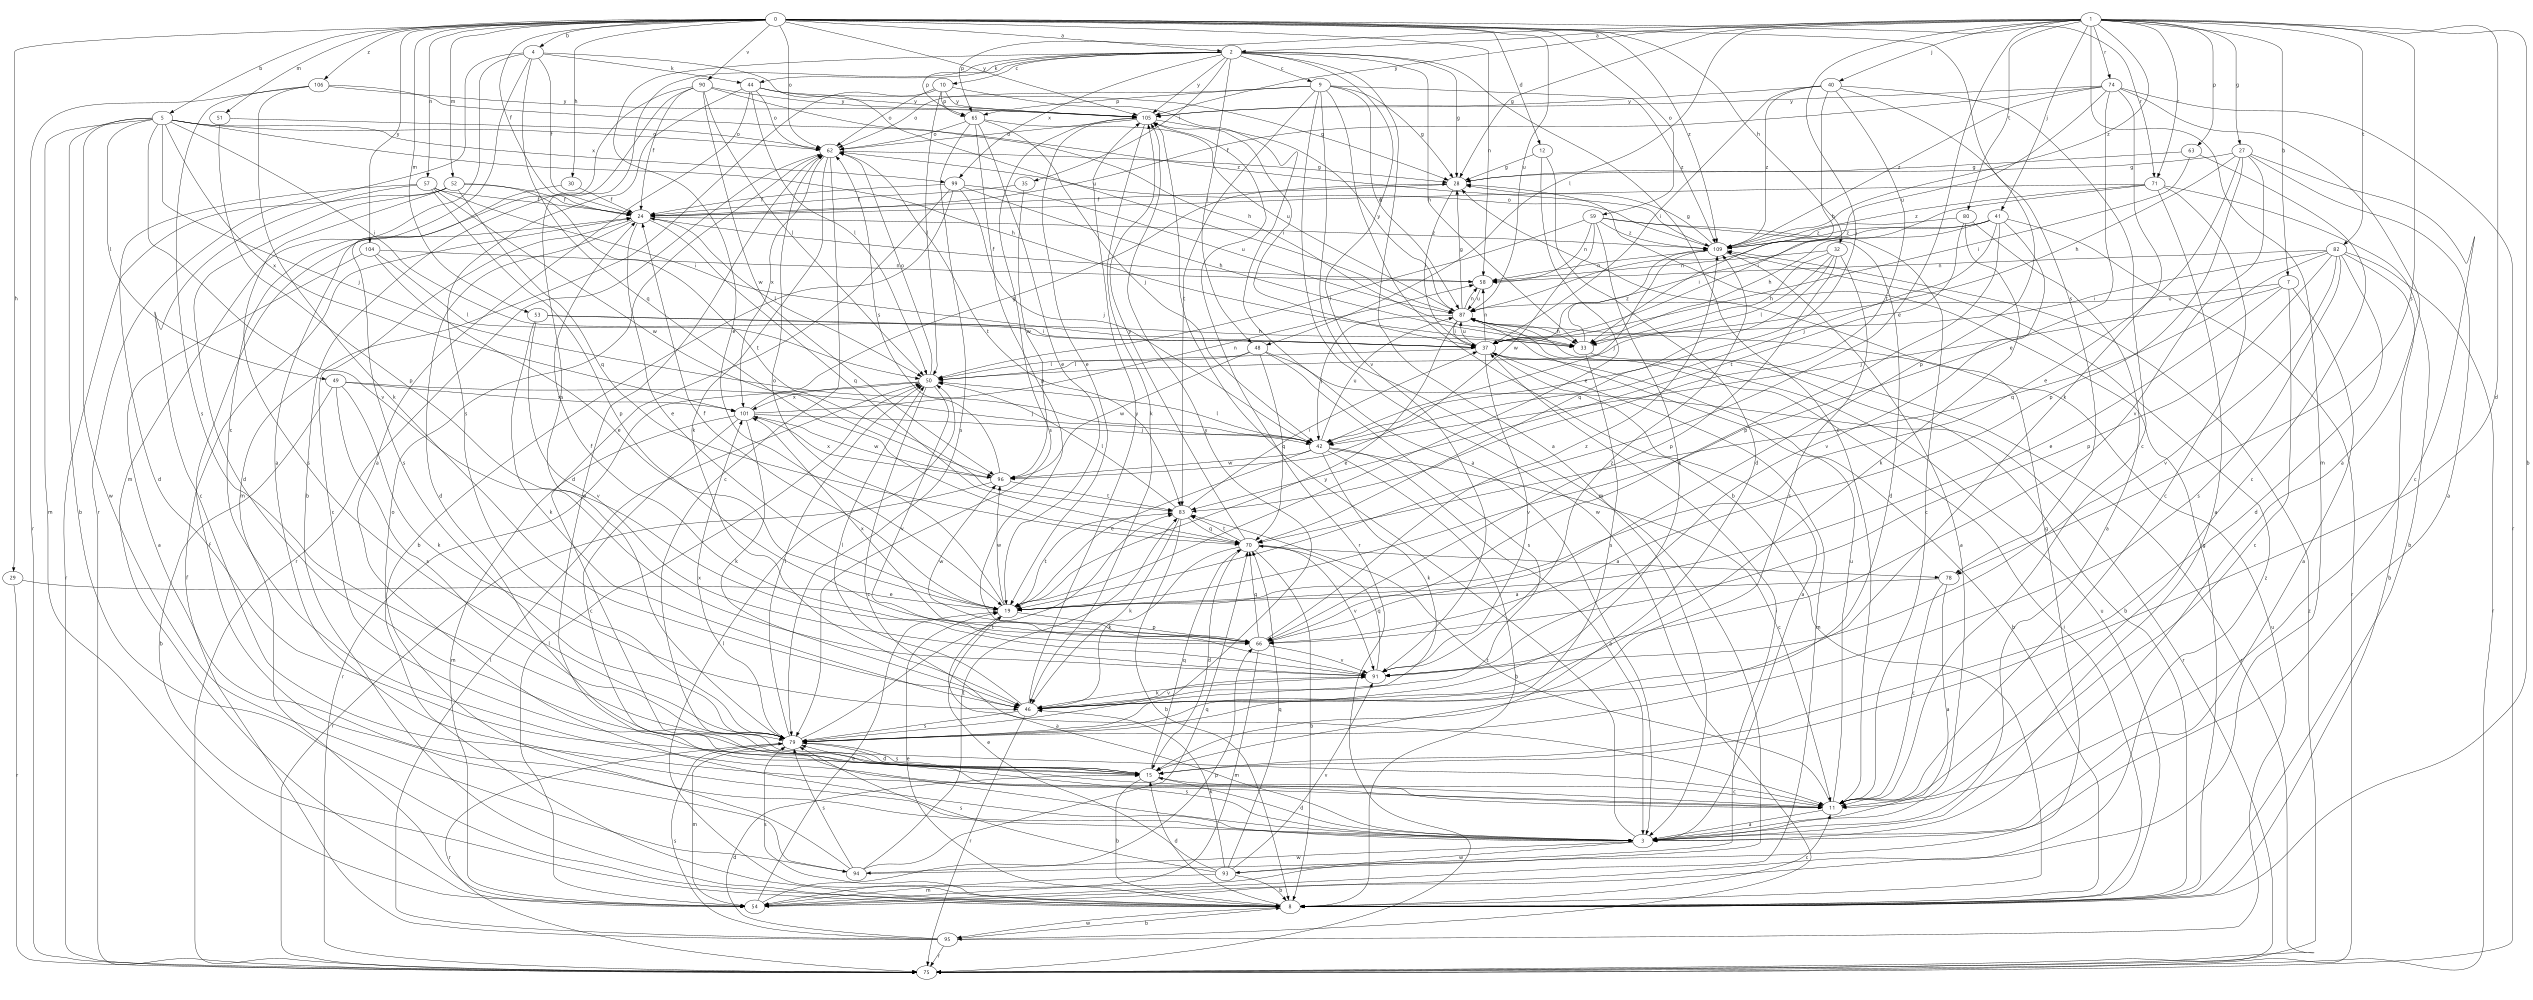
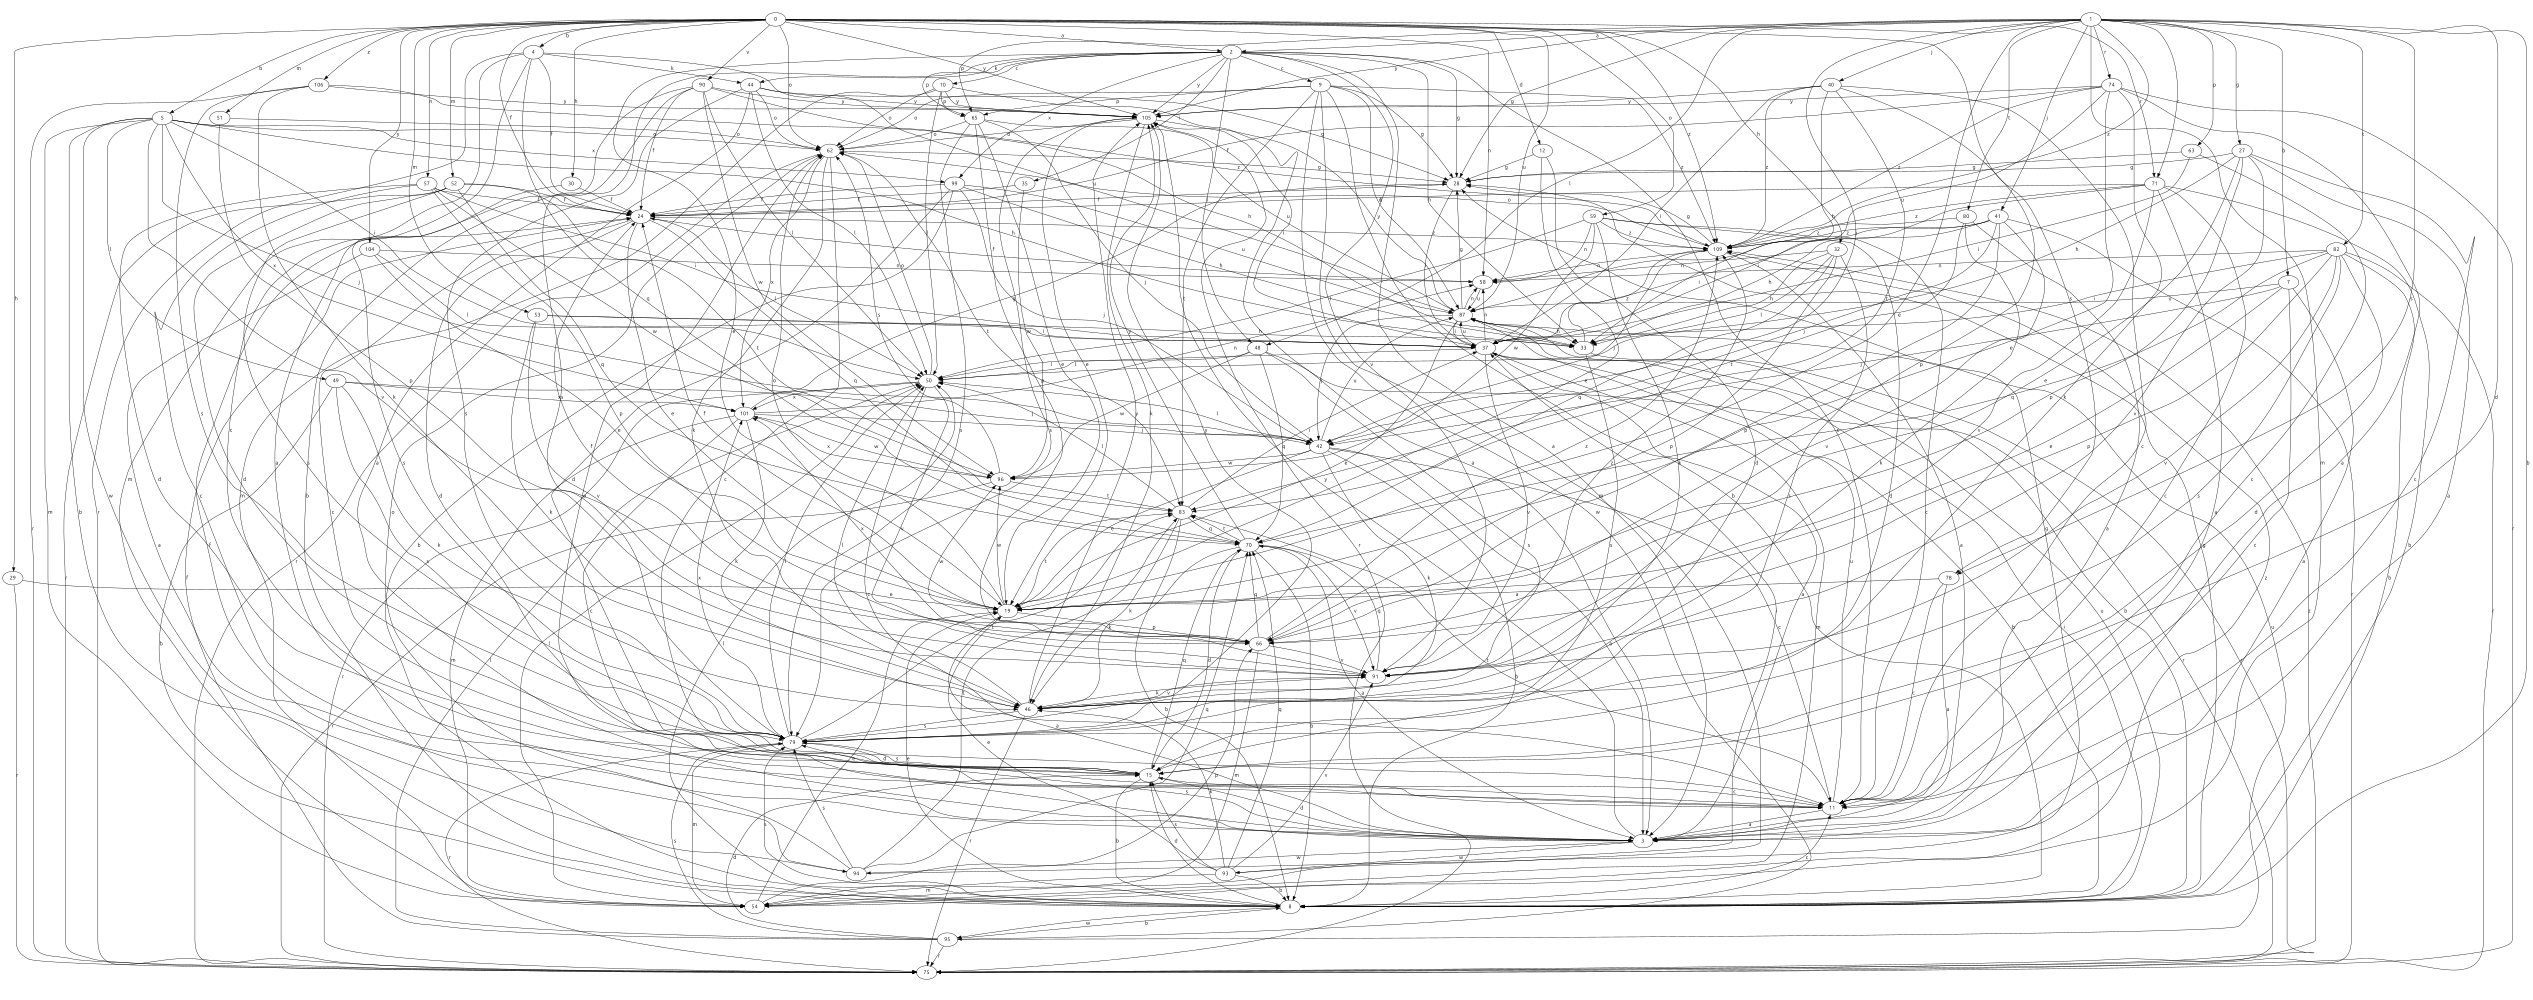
none -> (1834, 516)
(1597, 563) -> (1393, 725)
(1004, 827) -> (1179, 833)
